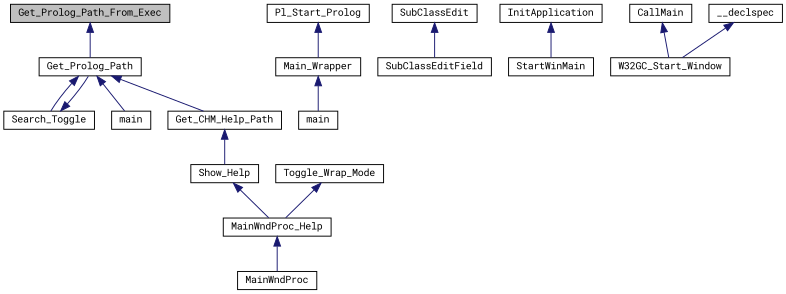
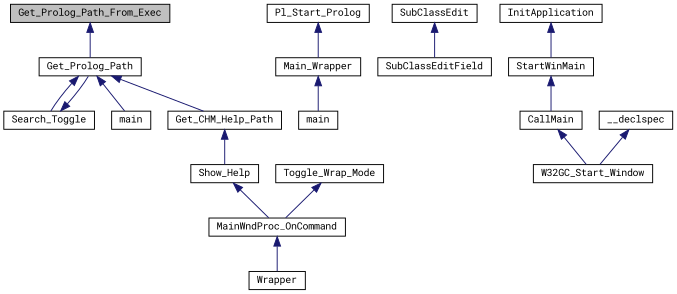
none -> (551, 98)
(277, 227) -> (277, 227)
(277, 281) -> (277, 281)
